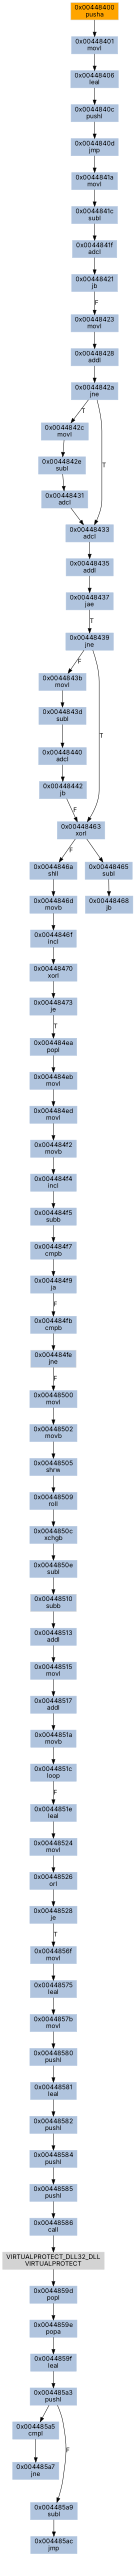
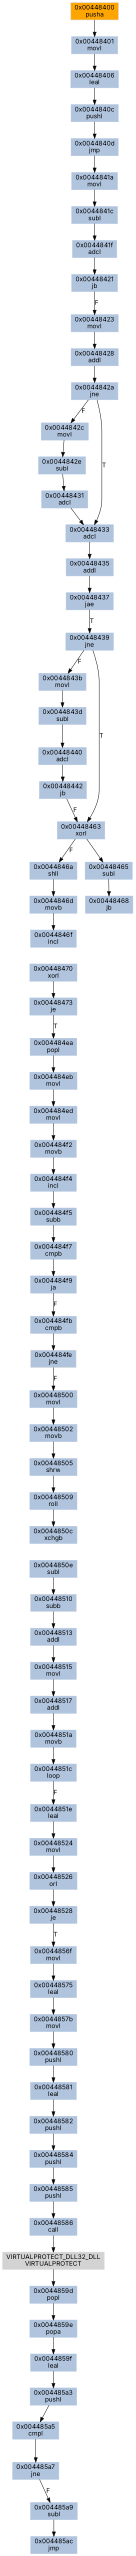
(84, 411) -> (84, 411)
(53, 953) -> none
(53, 1550) -> none
(66, 2451) -> (44, 2489)
